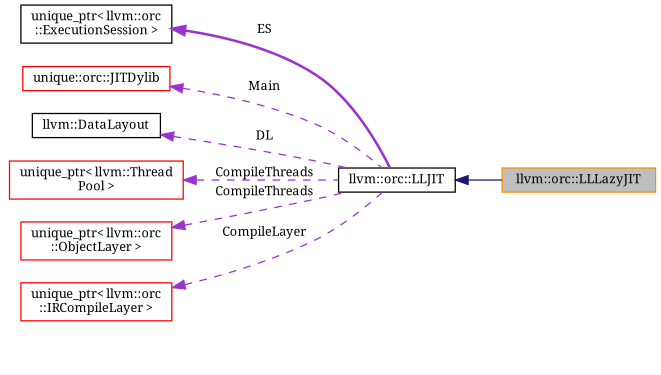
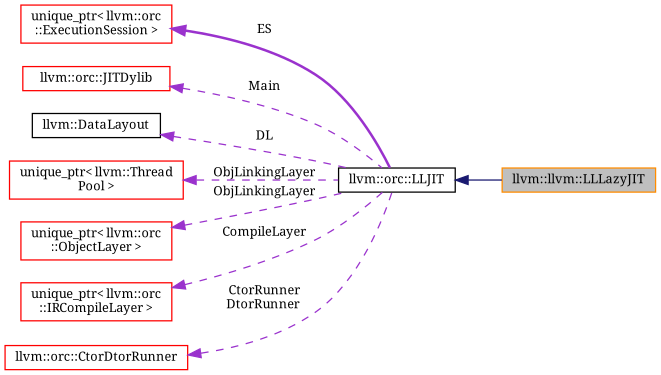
(96, 24) -> (96, 24)
(96, 79) -> (96, 79)
(263, 173) -> (263, 173)
(579, 180) -> (579, 180)
(263, 192) -> (263, 192)
none -> (96, 358)
